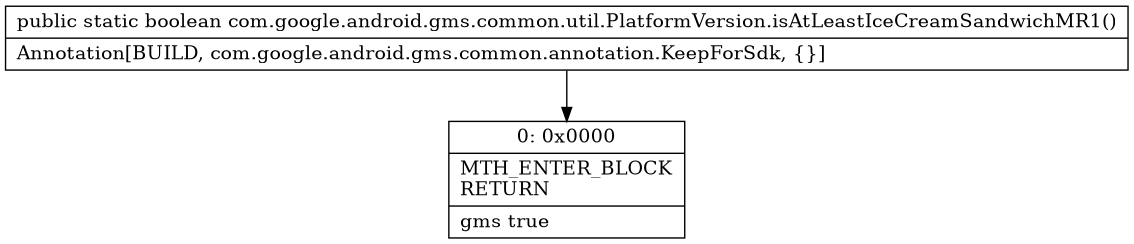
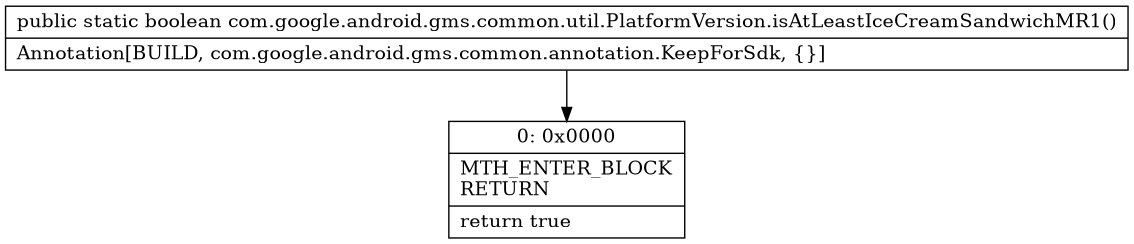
(505, 221) -> (516, 221)
